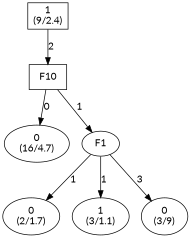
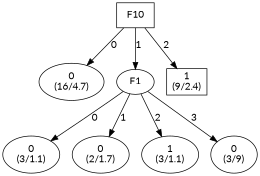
(48, 43) -> (159, 45)
none -> (31, 155)
(104, 180) -> (158, 118)
